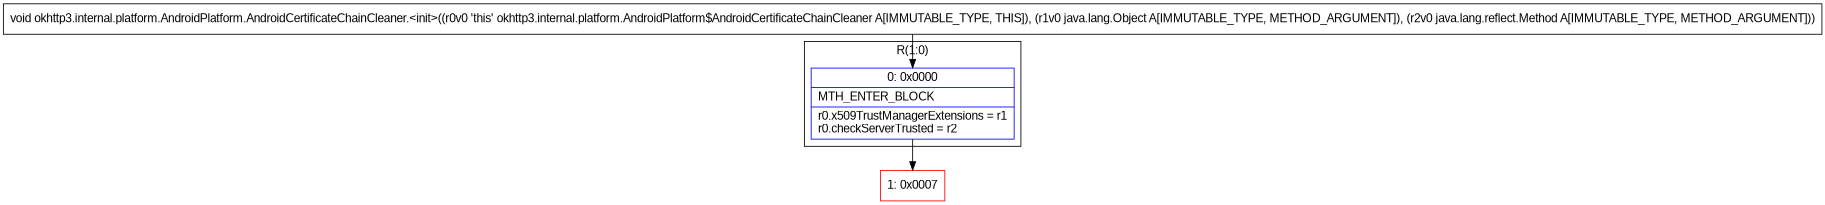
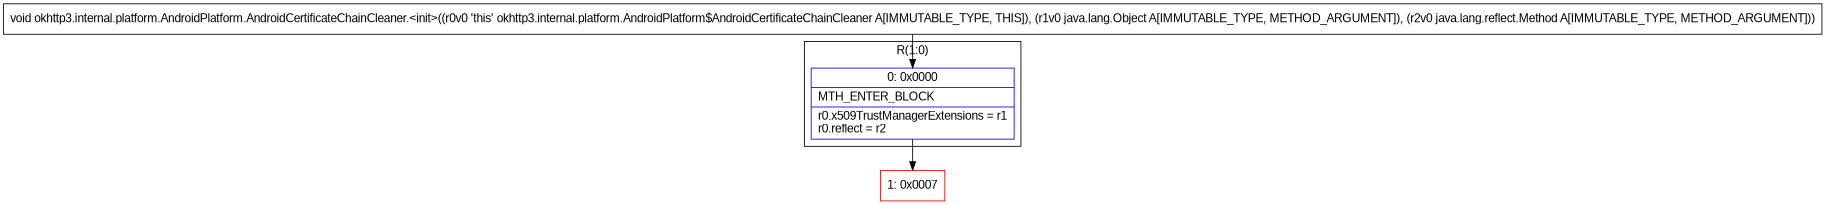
(888, 129) -> (852, 129)
